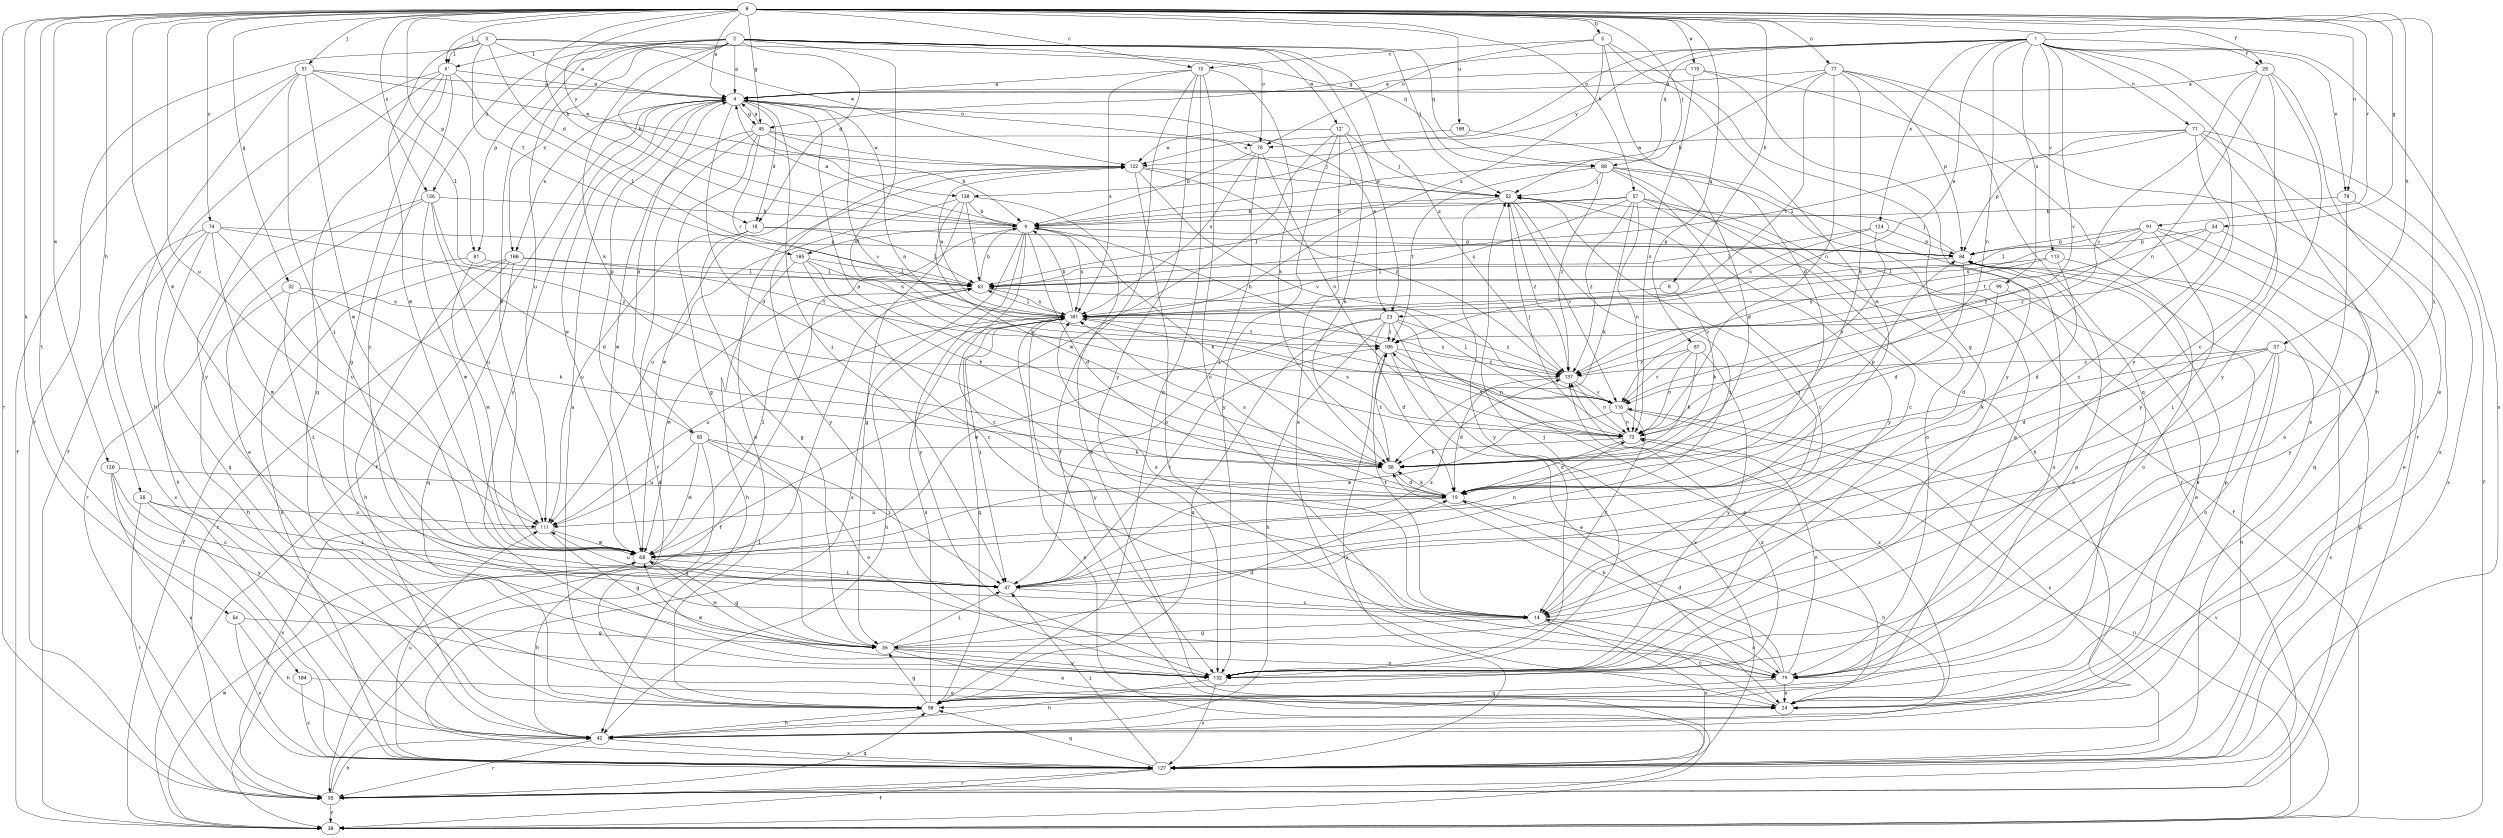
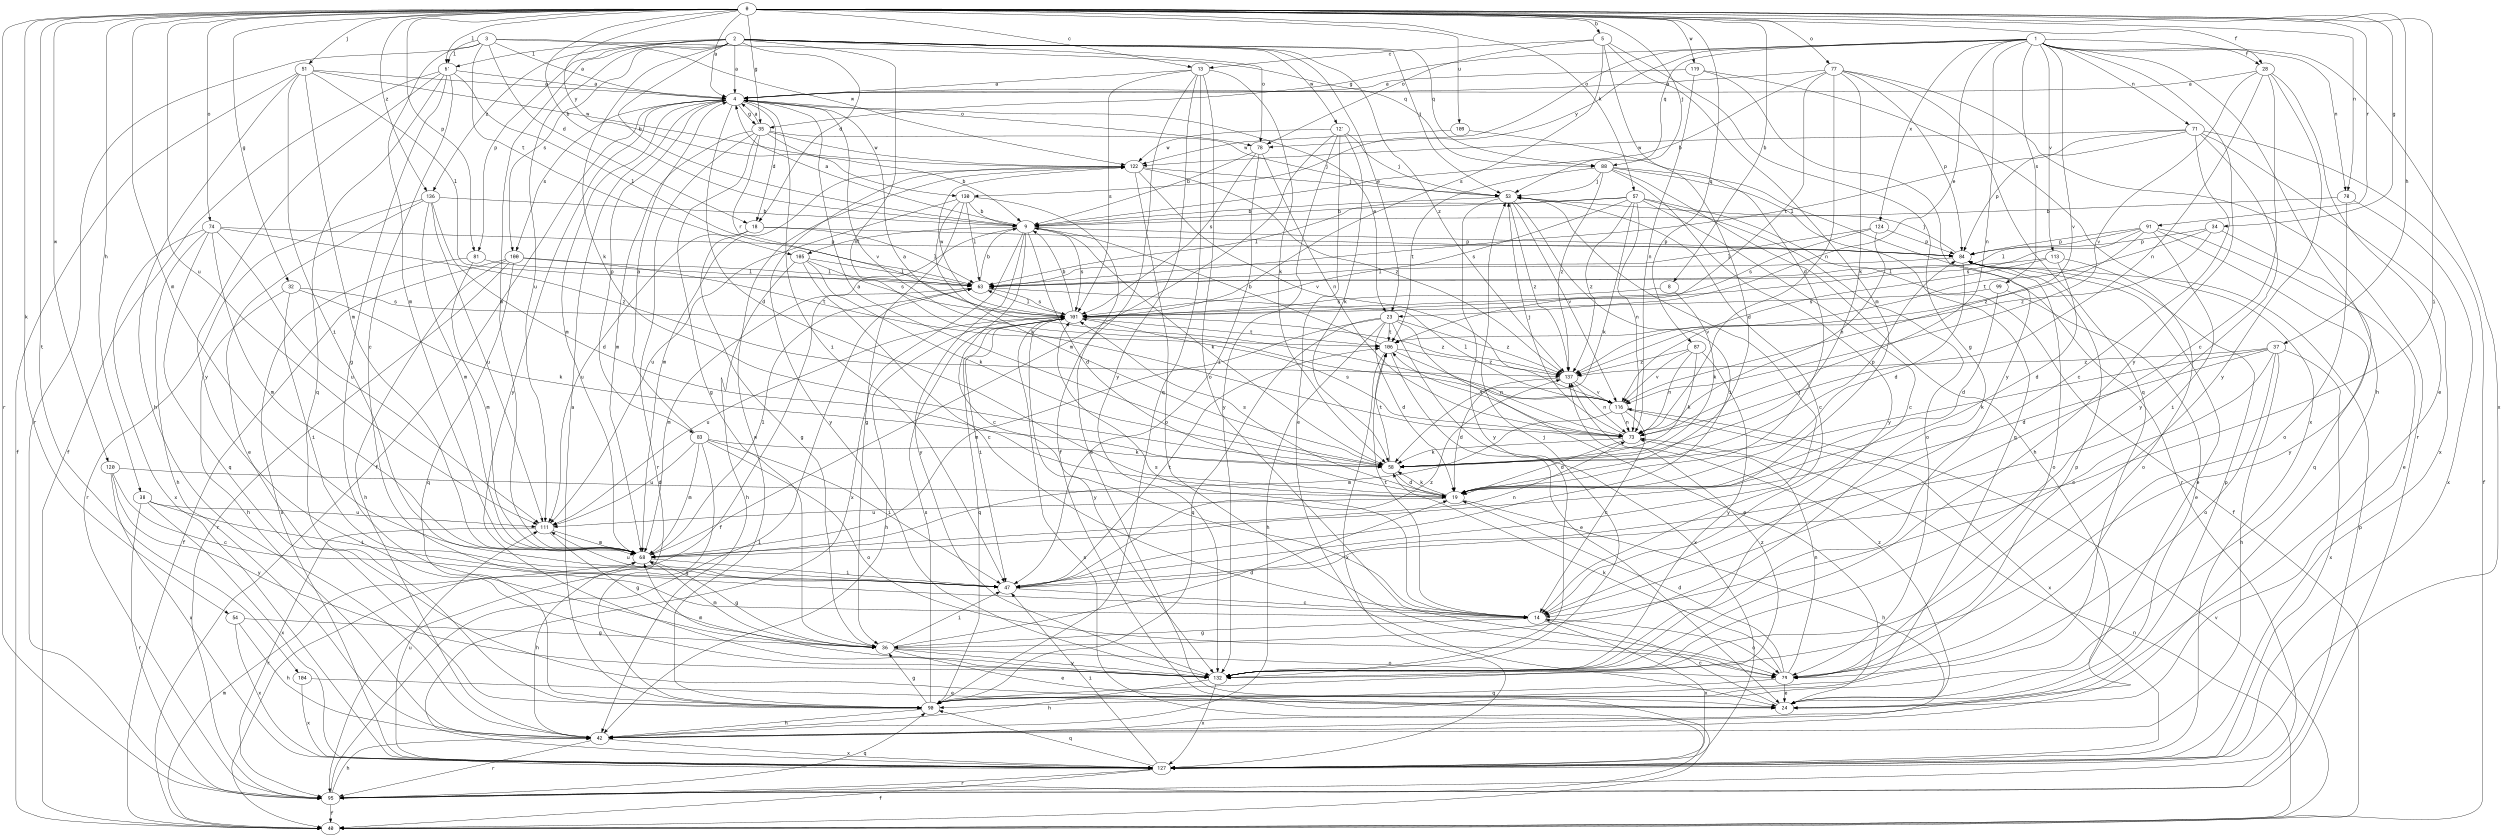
(761, 129) -> (761, 129)
(331, 829) -> (331, 829)
